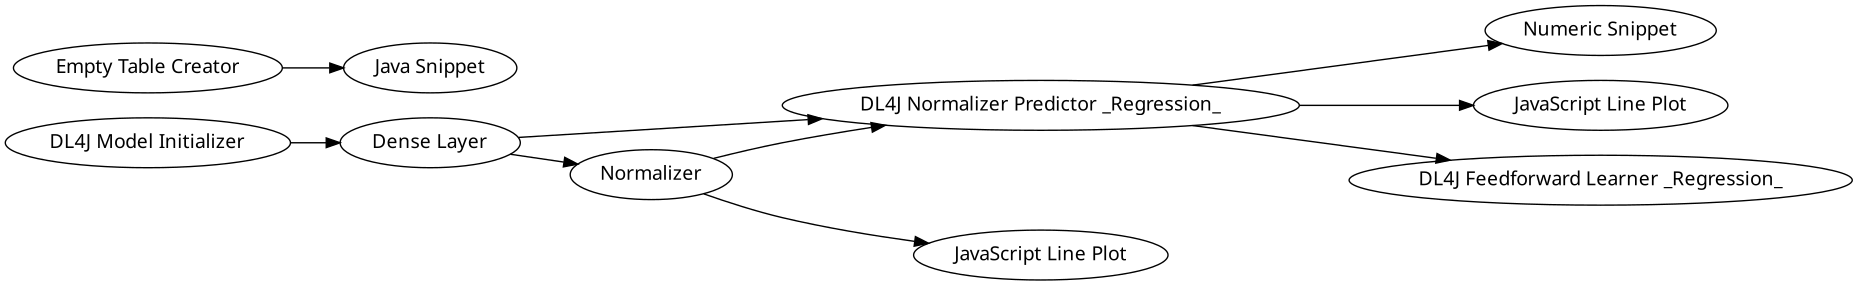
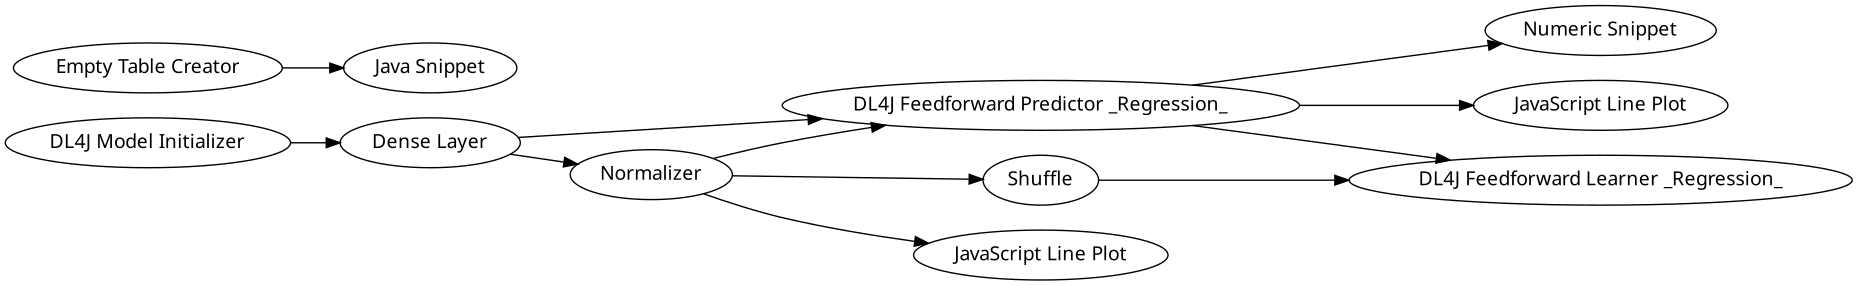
(1041, 105) -> (1041, 105)
none -> (1041, 180)
